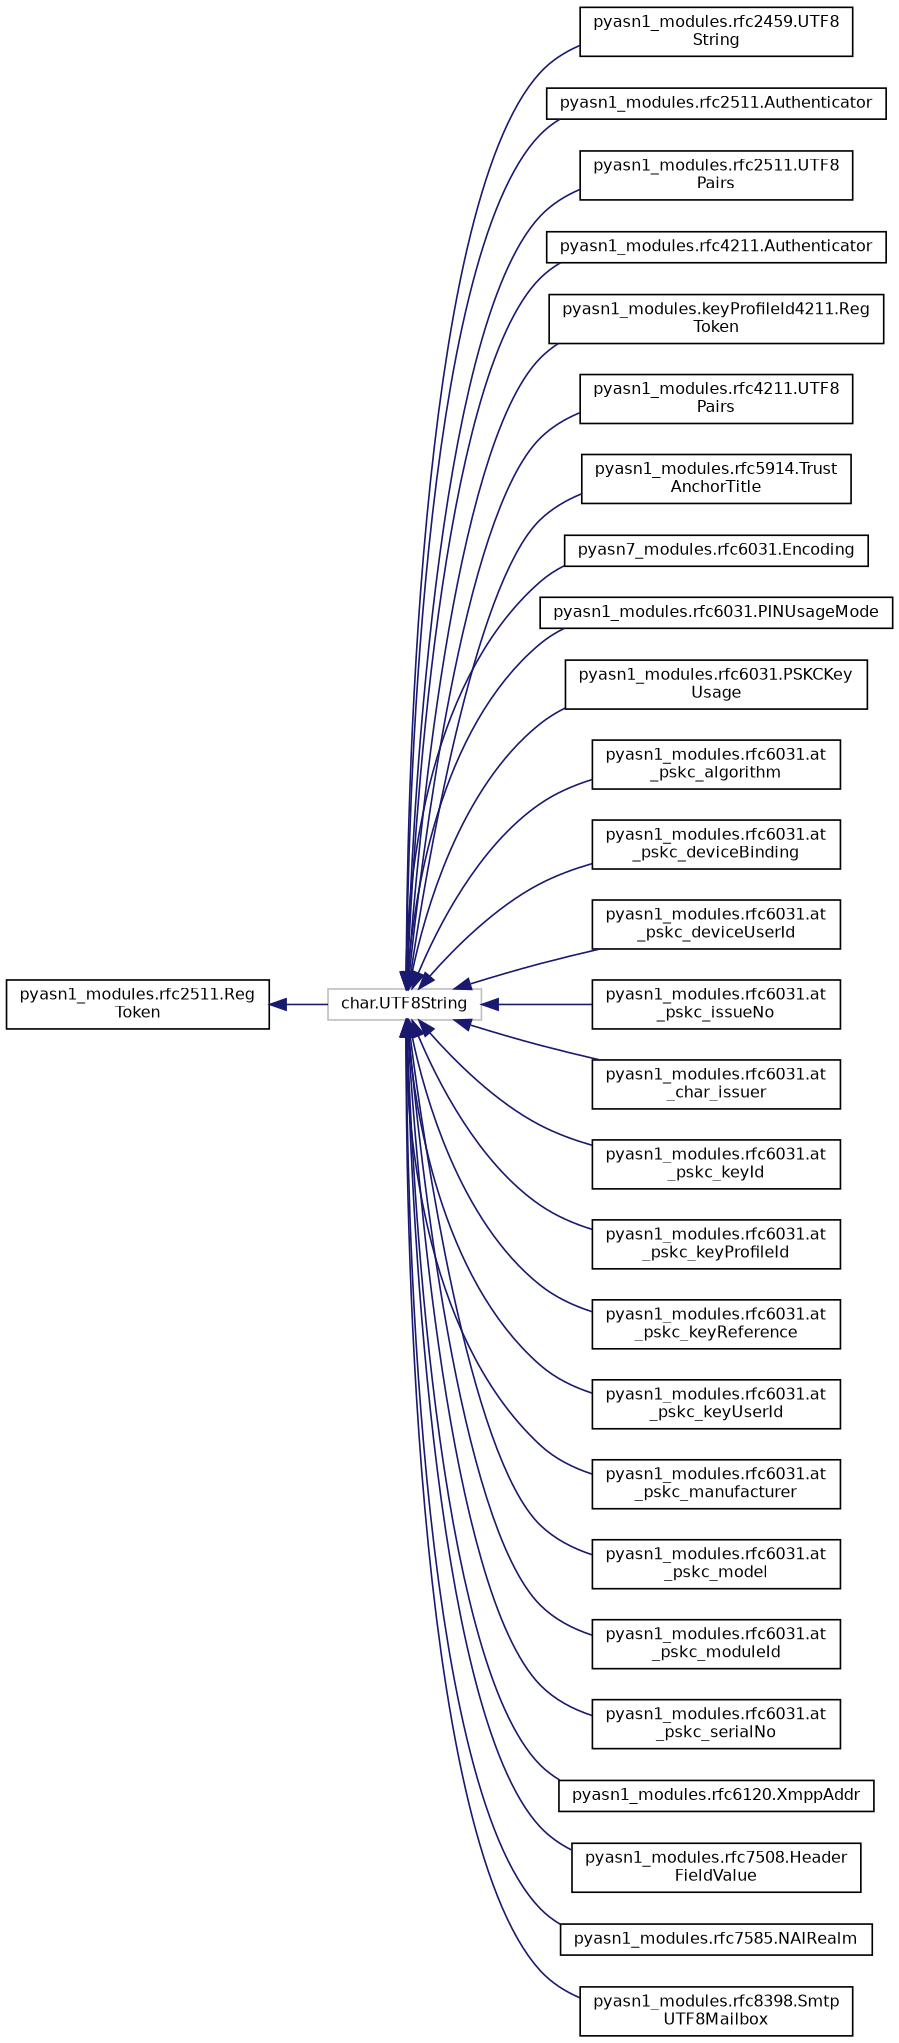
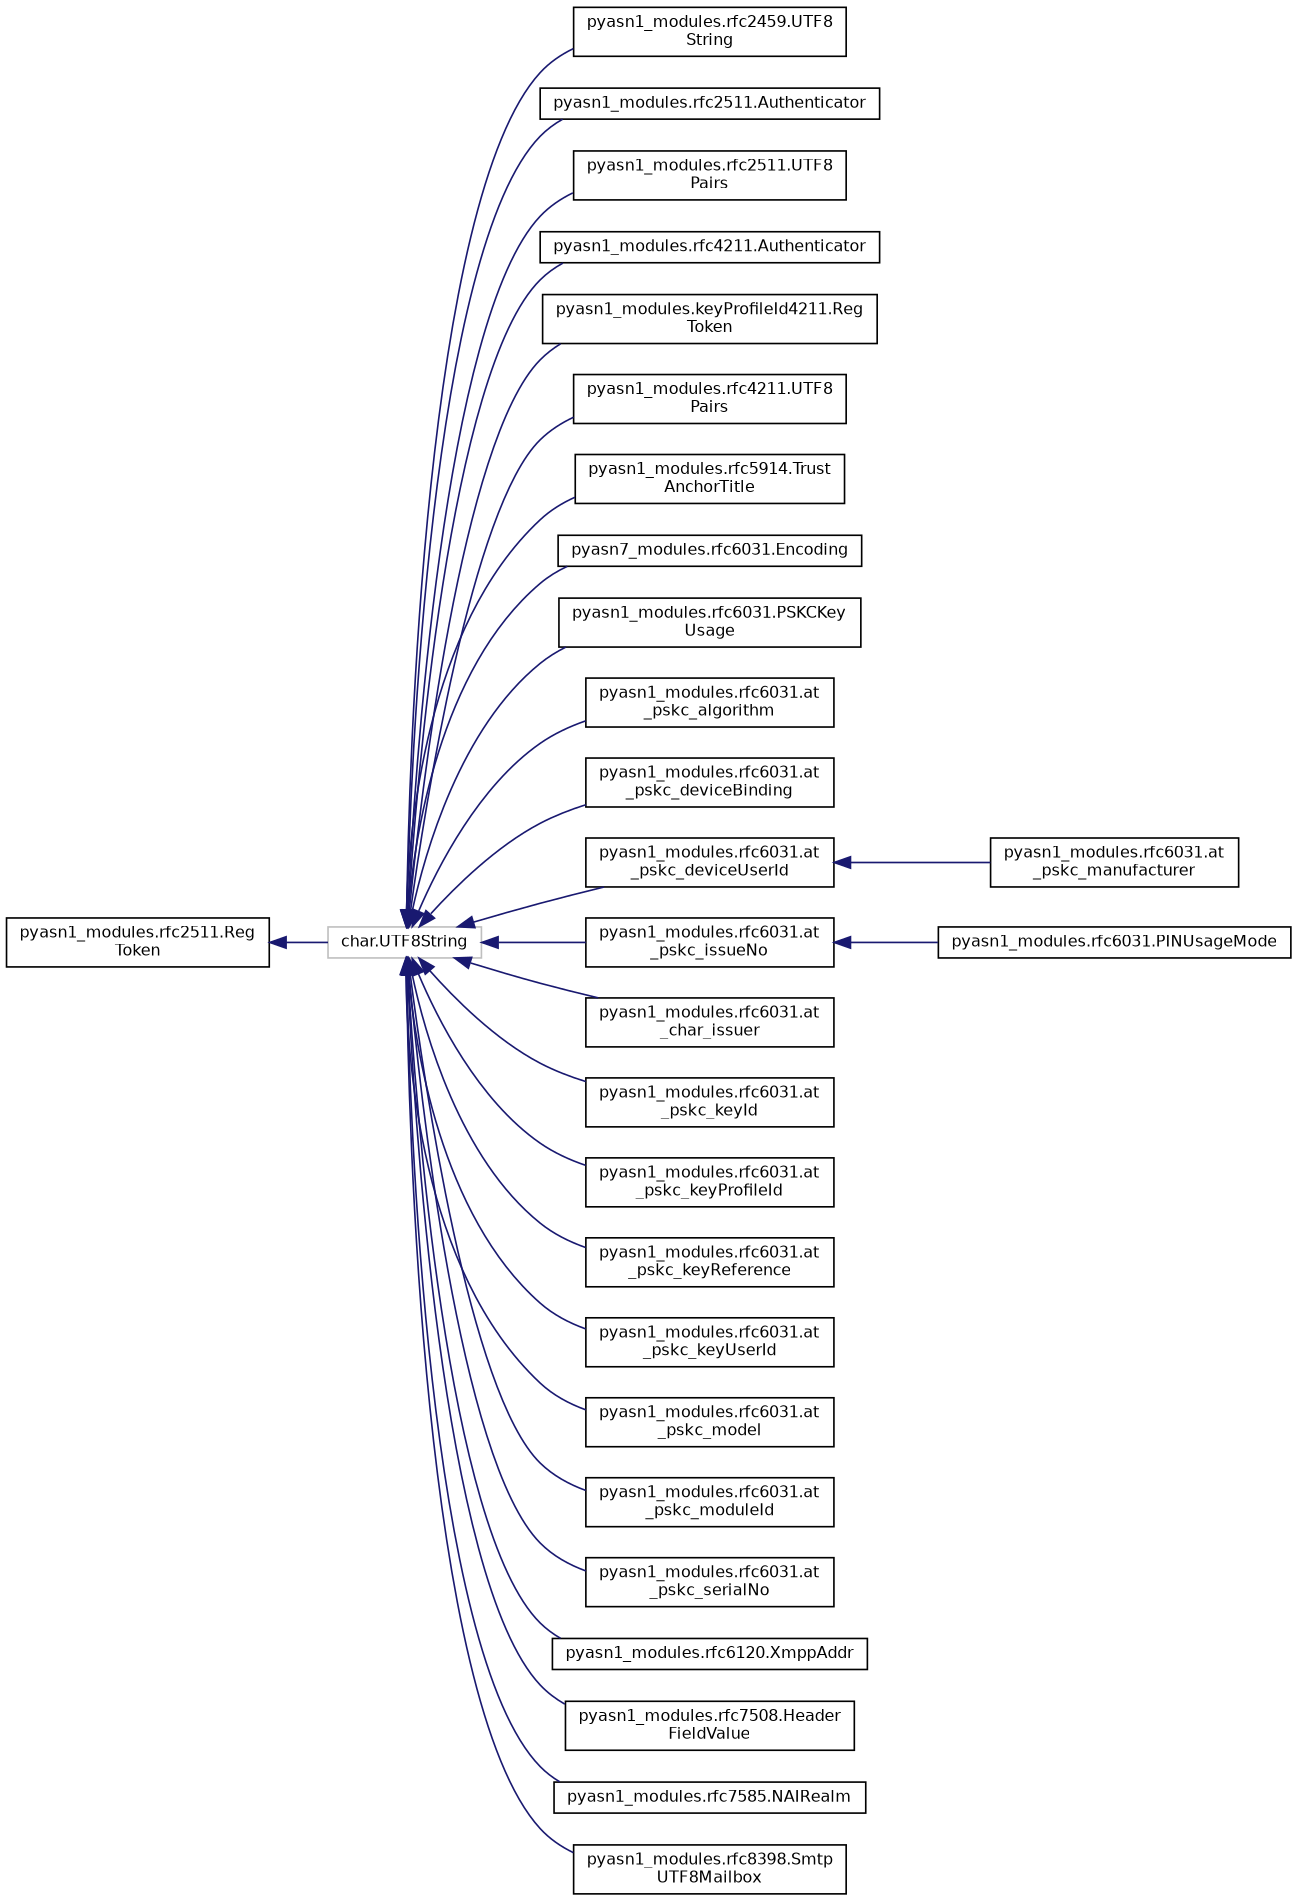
(465, 746) -> (894, 942)
(485, 1374) -> (921, 862)
